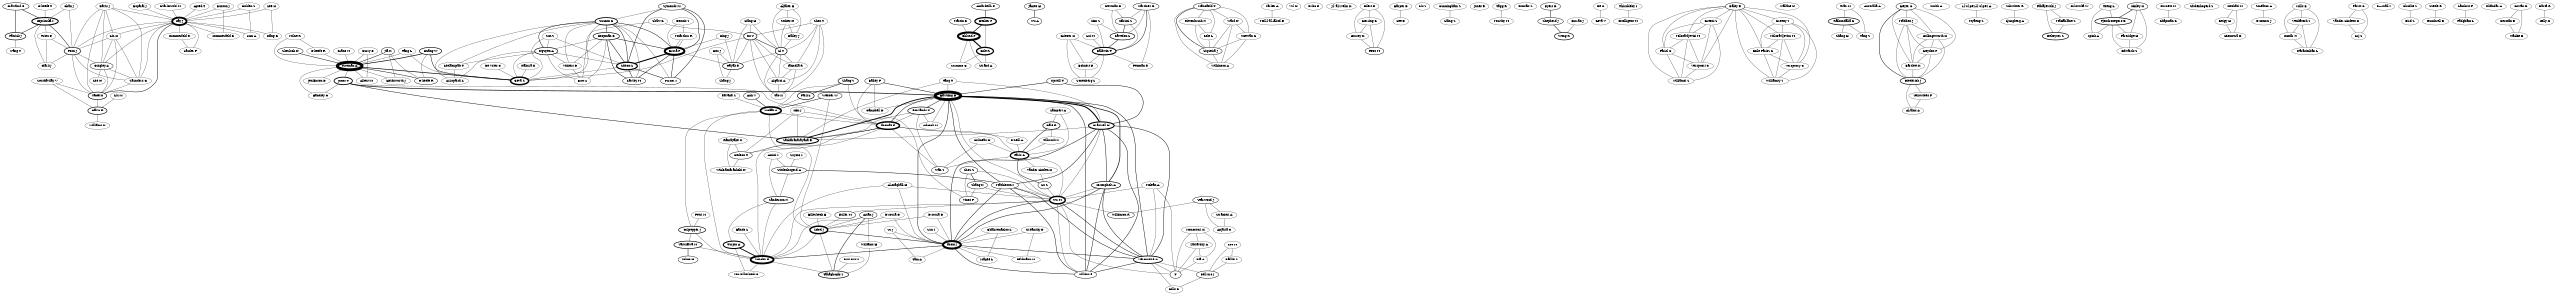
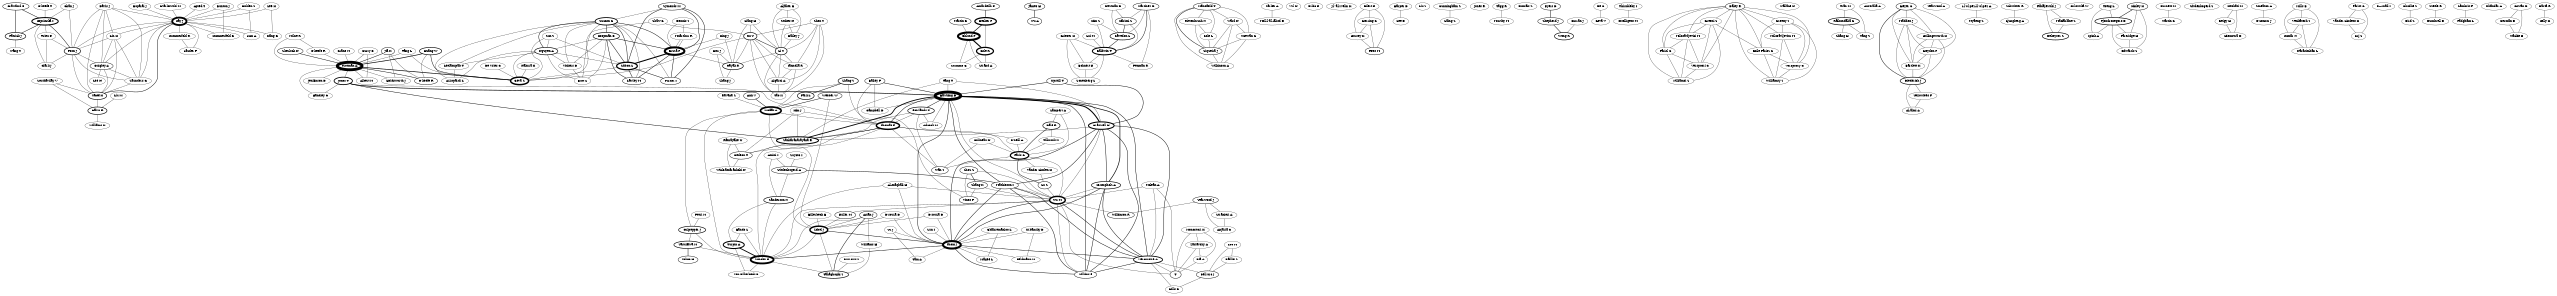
(1936, 6) -> (1936, 6)
(2168, 21) -> (2168, 21)
(1773, 44) -> (1737, 36)
none -> (738, 237)
